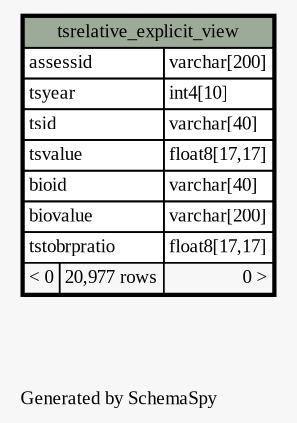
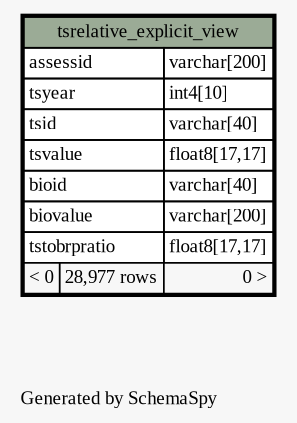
(112, 277) -> (112, 277)
